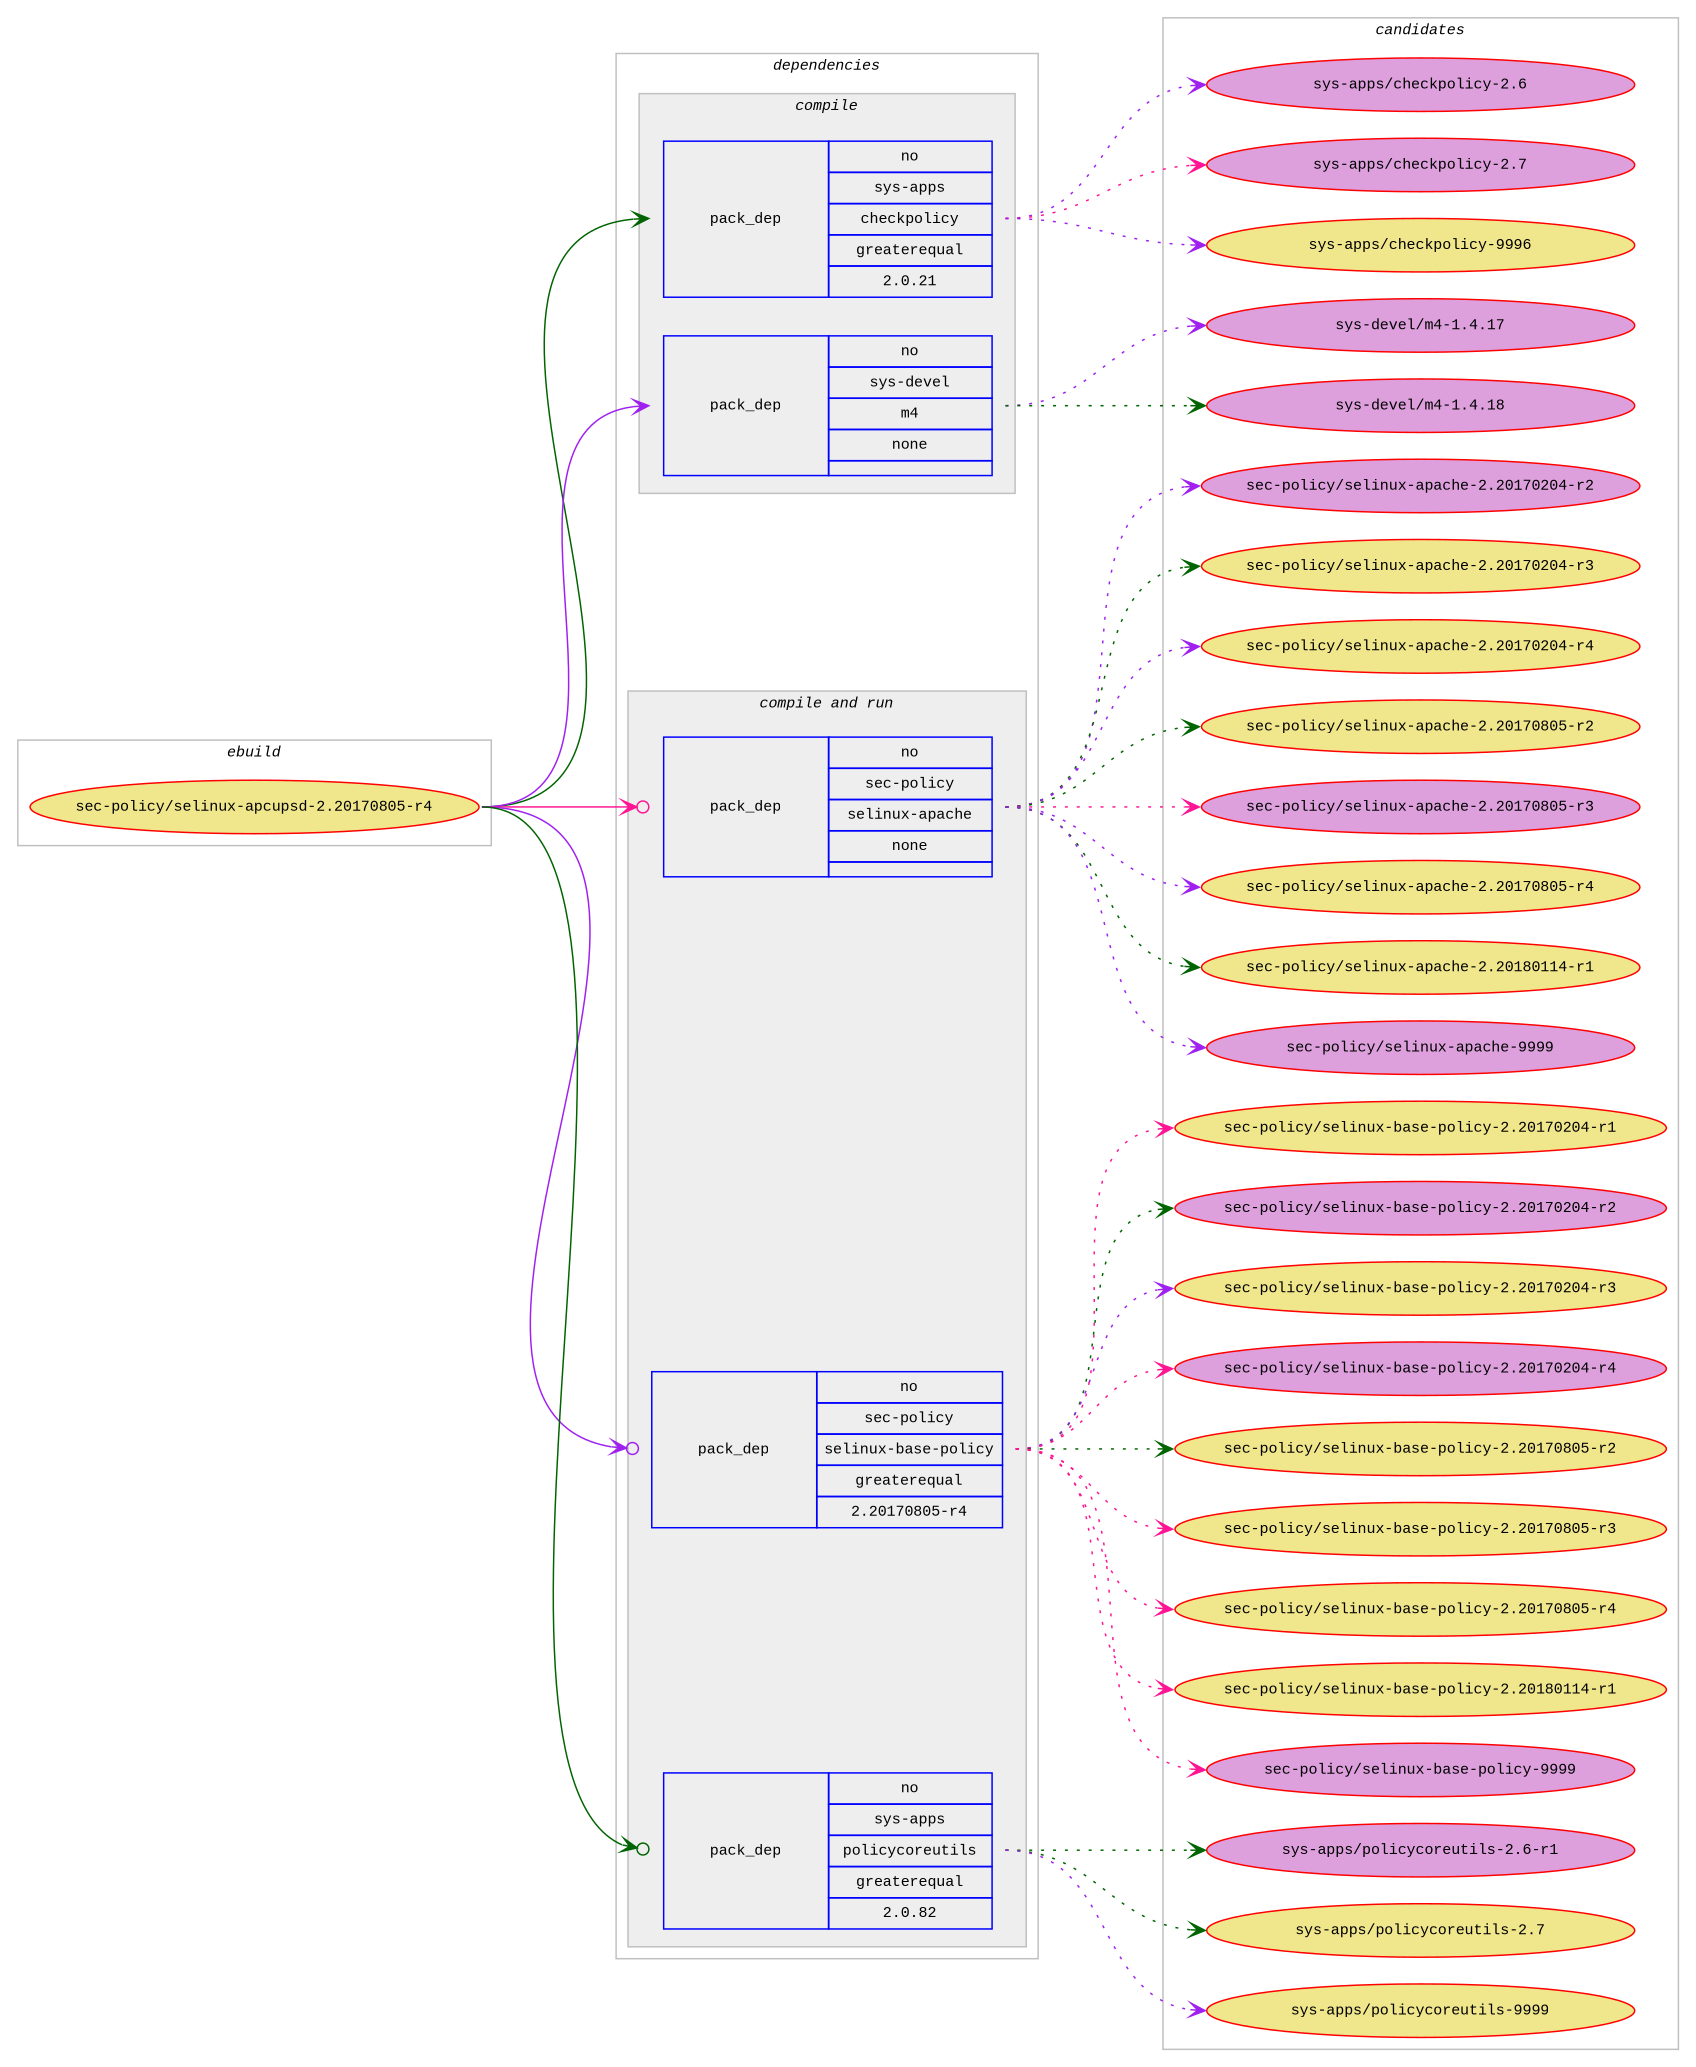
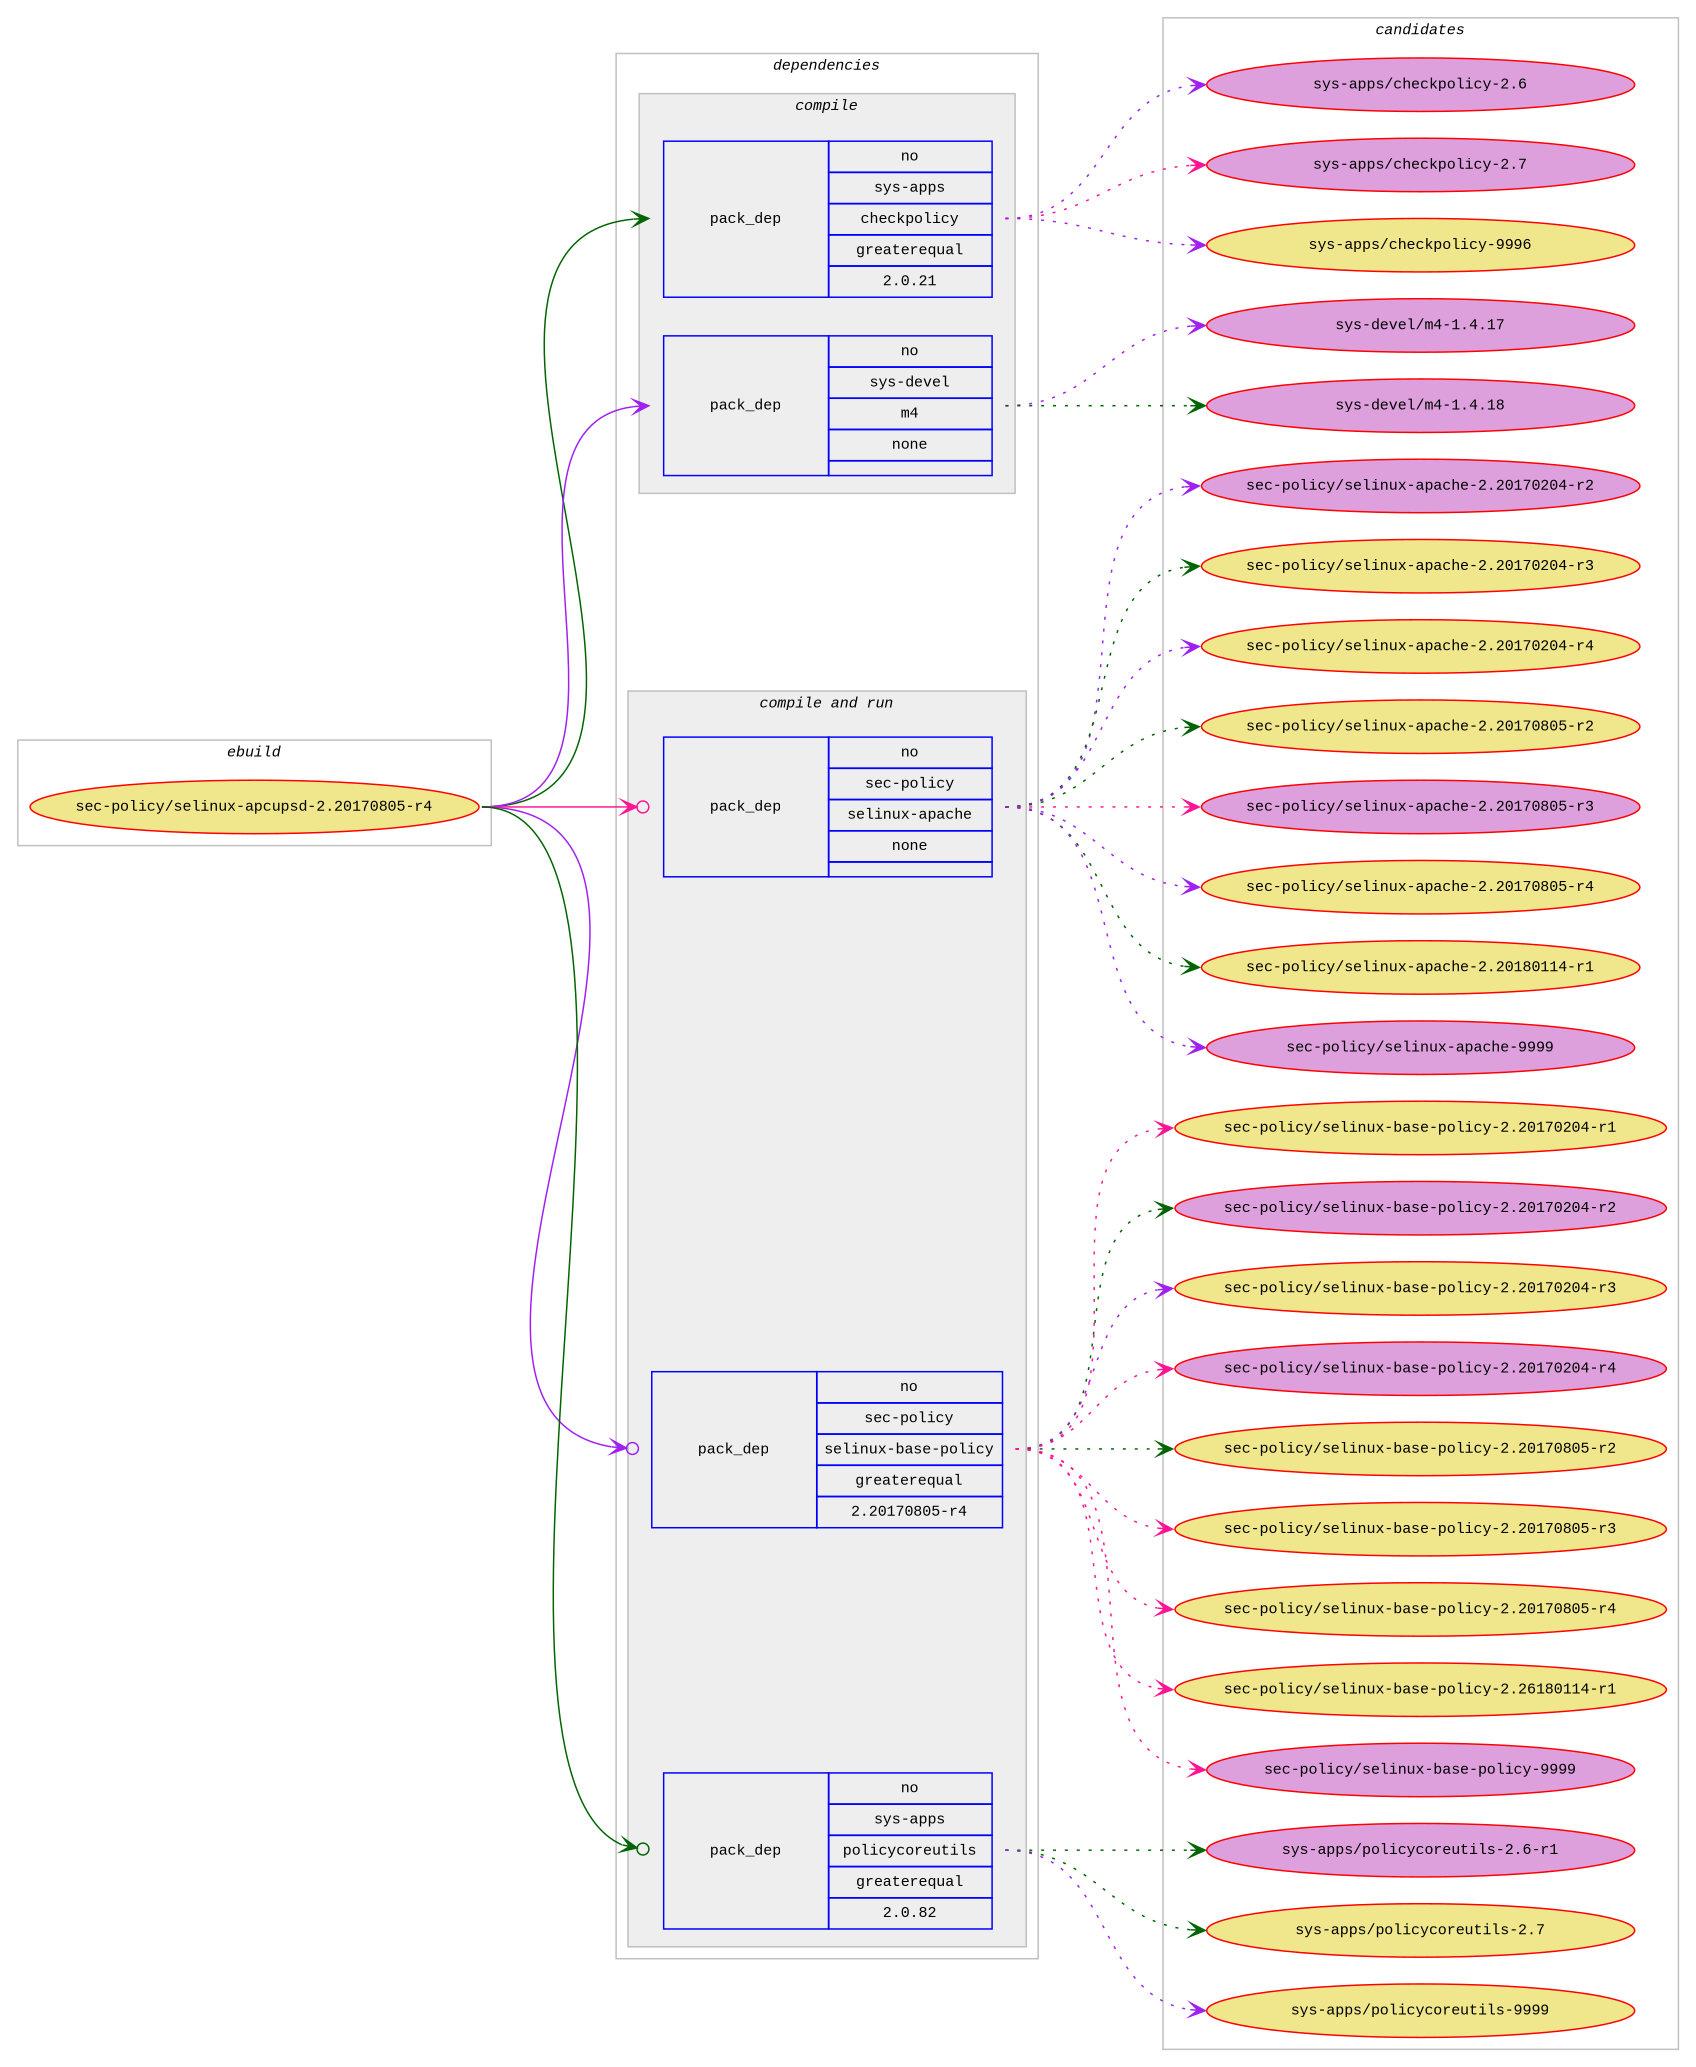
(1421, 1690) -> (1421, 1690)
